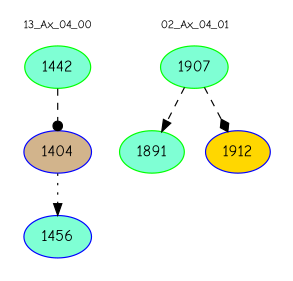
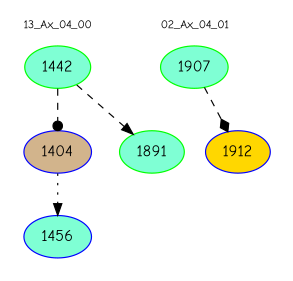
(176, 104) -> (93, 100)
